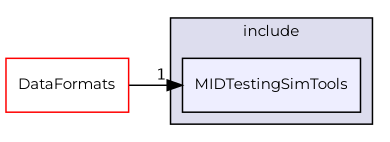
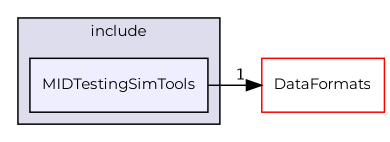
(148, 85) -> (229, 85)
